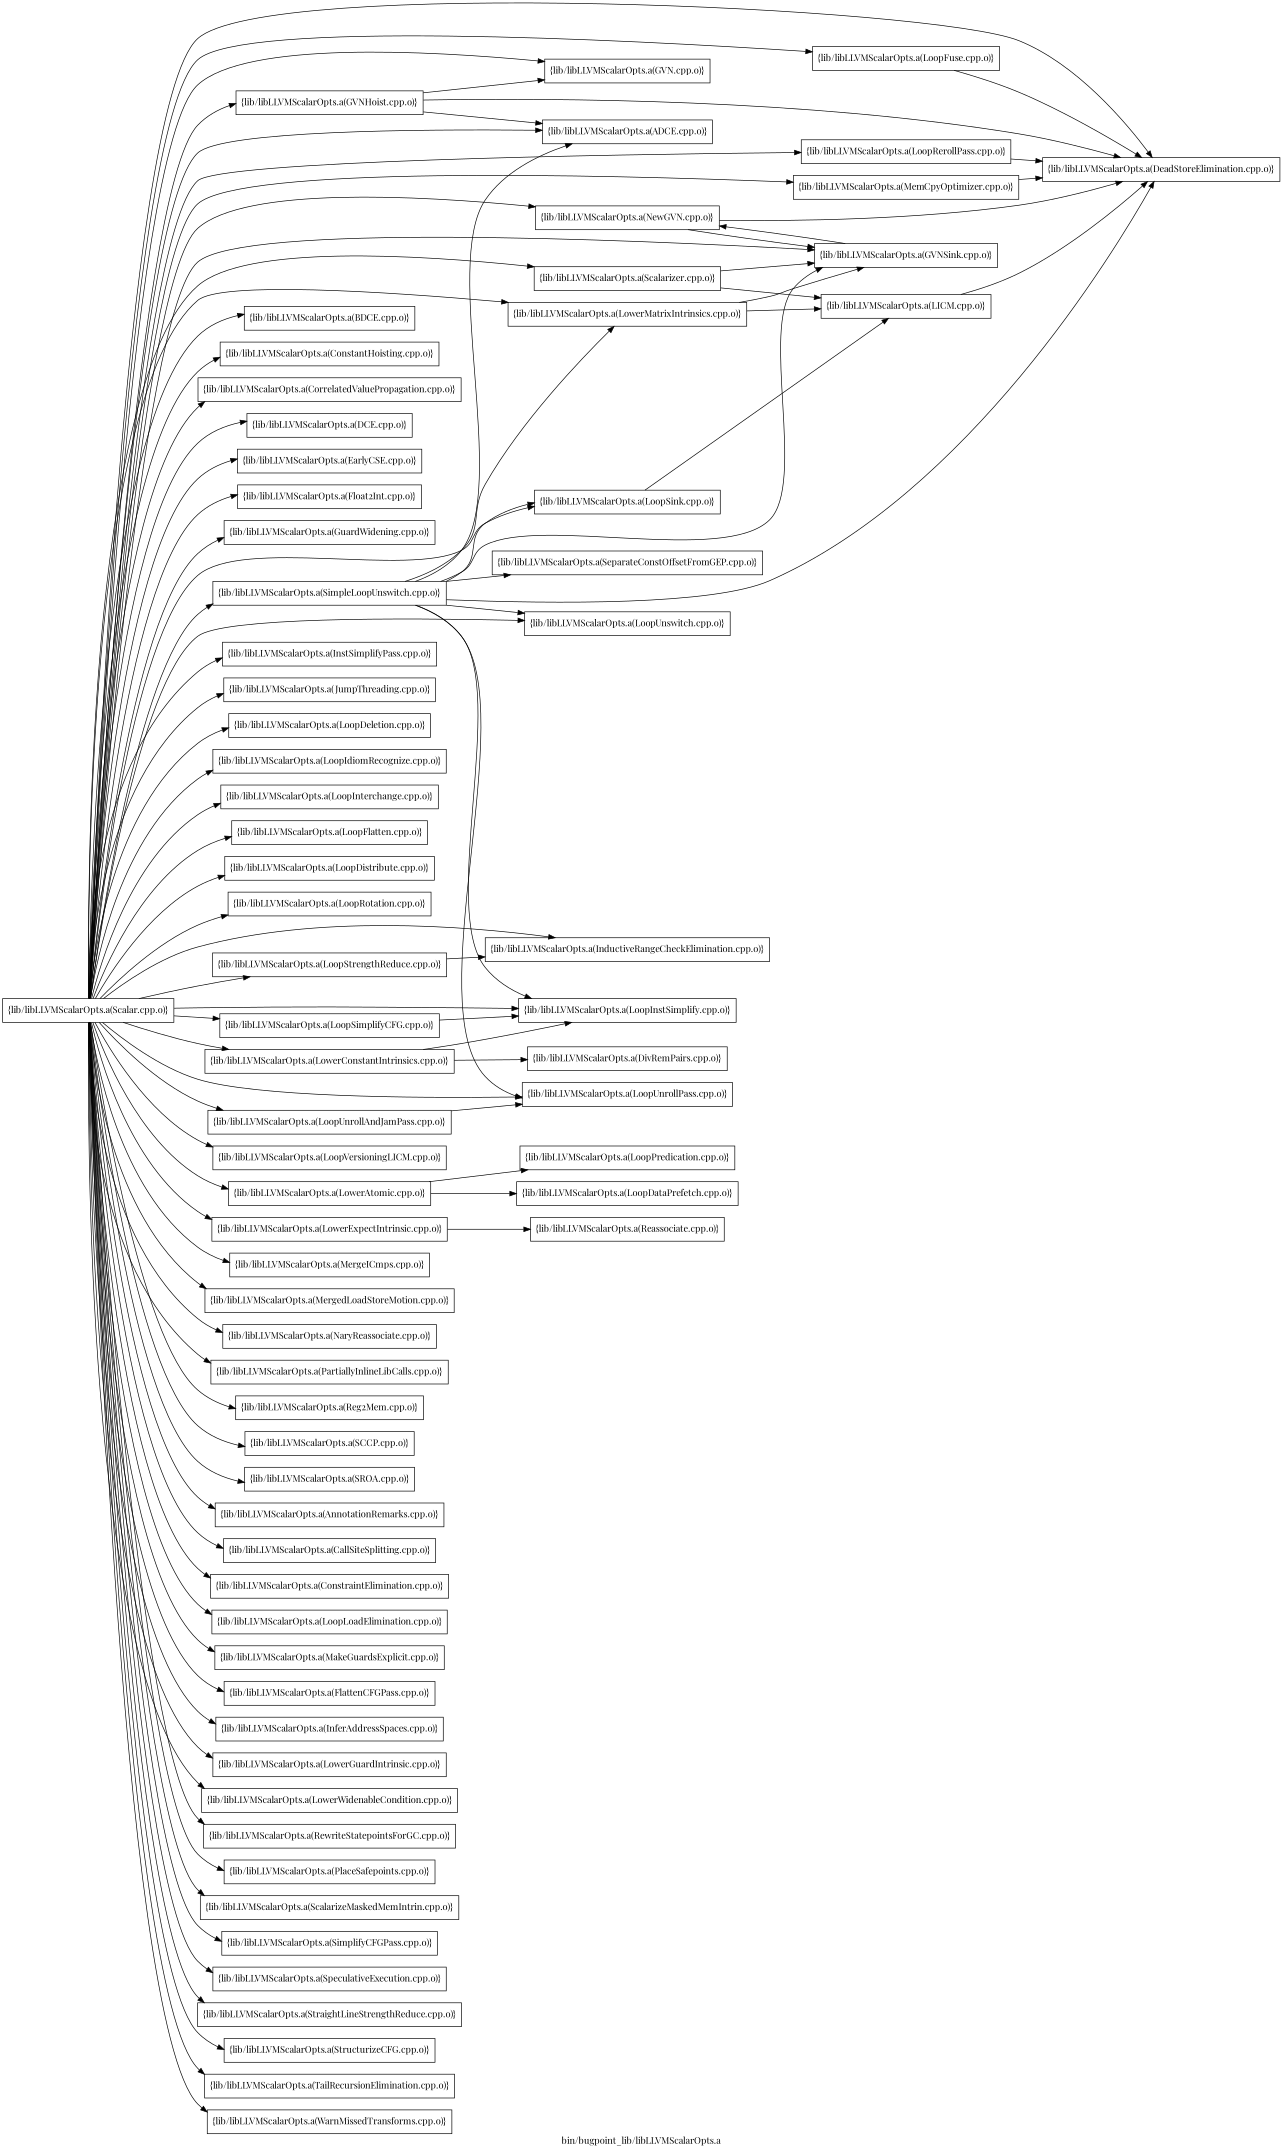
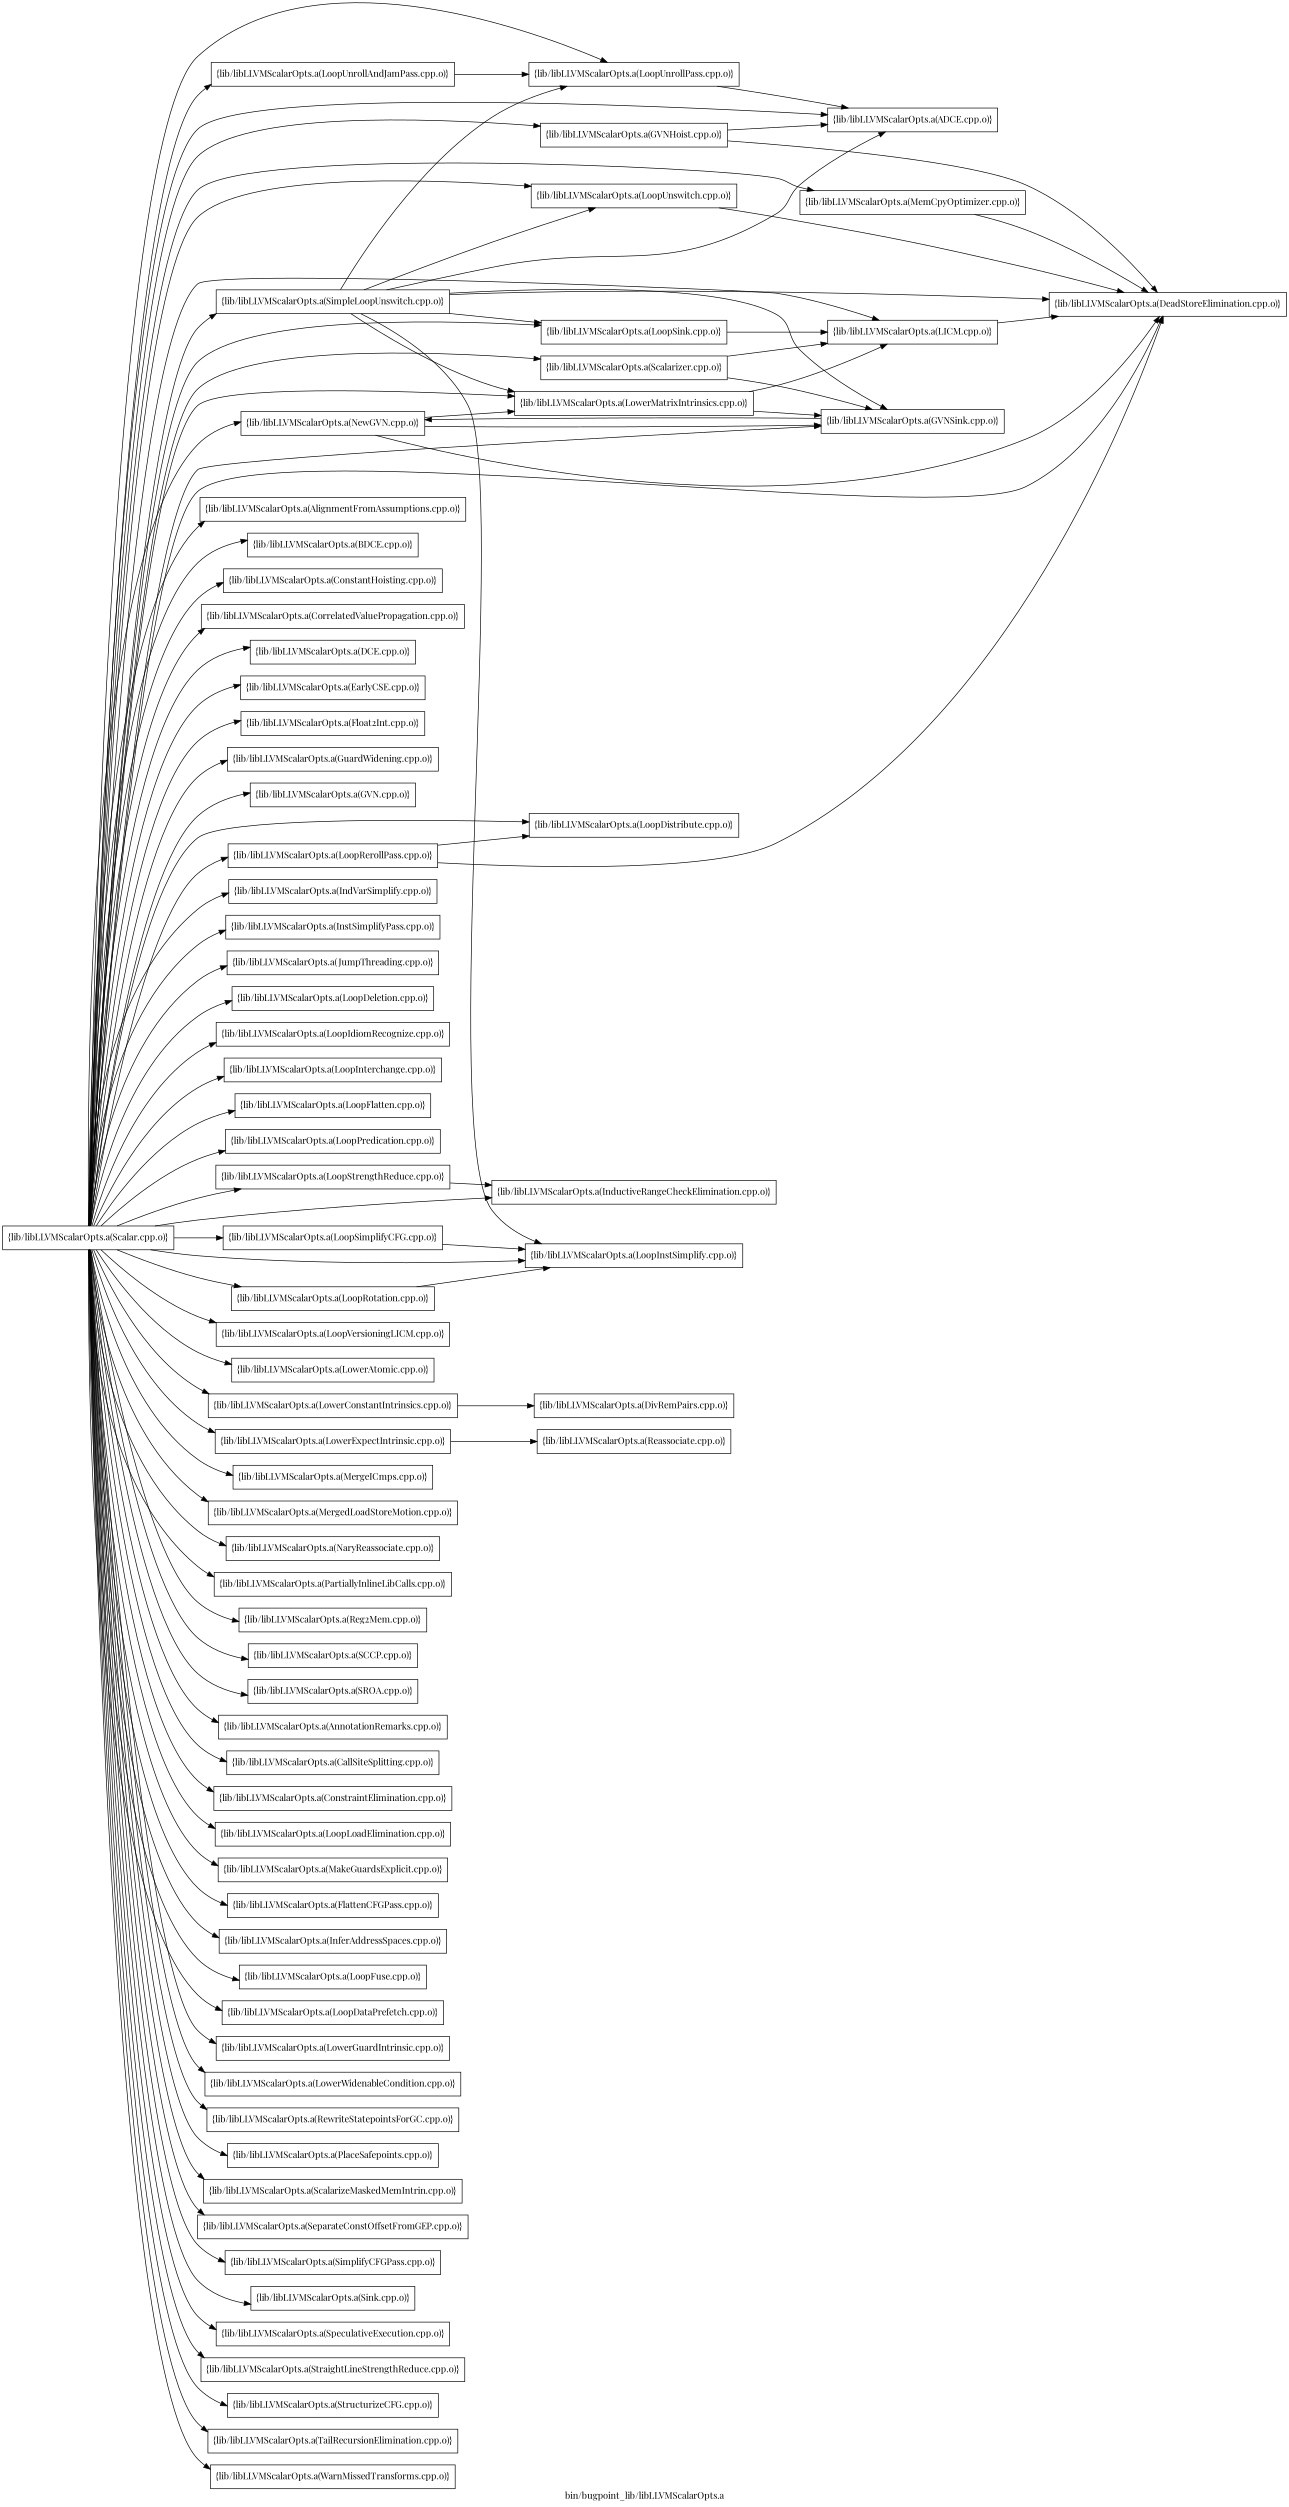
(481, 87) -> none
none -> (779, 96)
(1048, 105) -> (919, 244)
none -> (156, 413)
none -> (464, 415)
none -> (333, 509)
(475, 578) -> (137, 1928)
none -> (480, 841)
none -> (333, 891)
(494, 1038) -> (480, 1278)
(475, 1176) -> (156, 1182)
(470, 1194) -> (104, 1642)
none -> (333, 2298)
